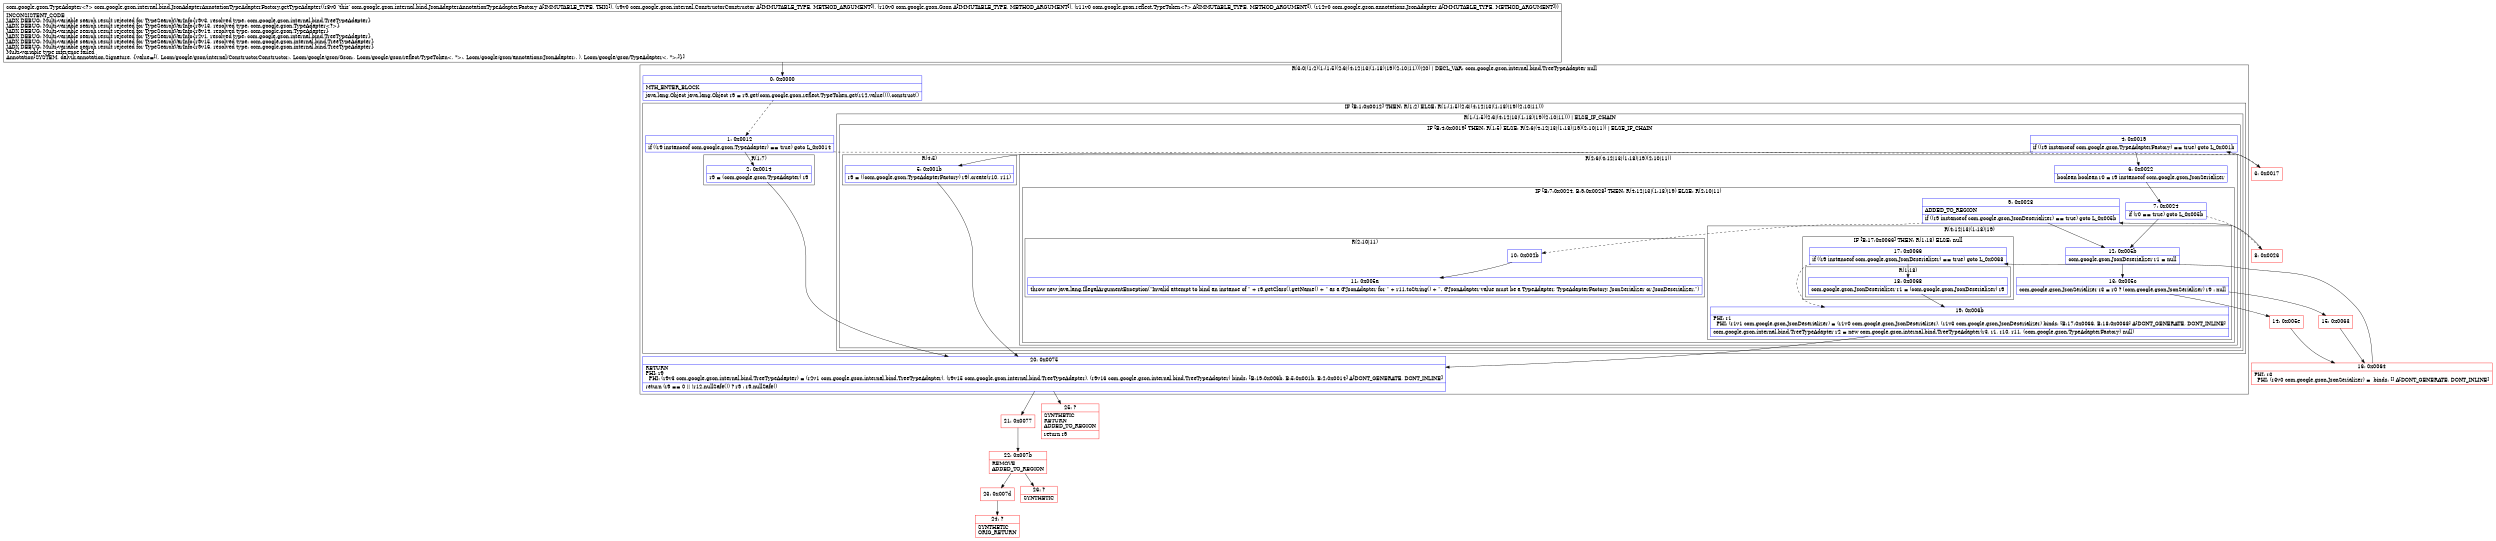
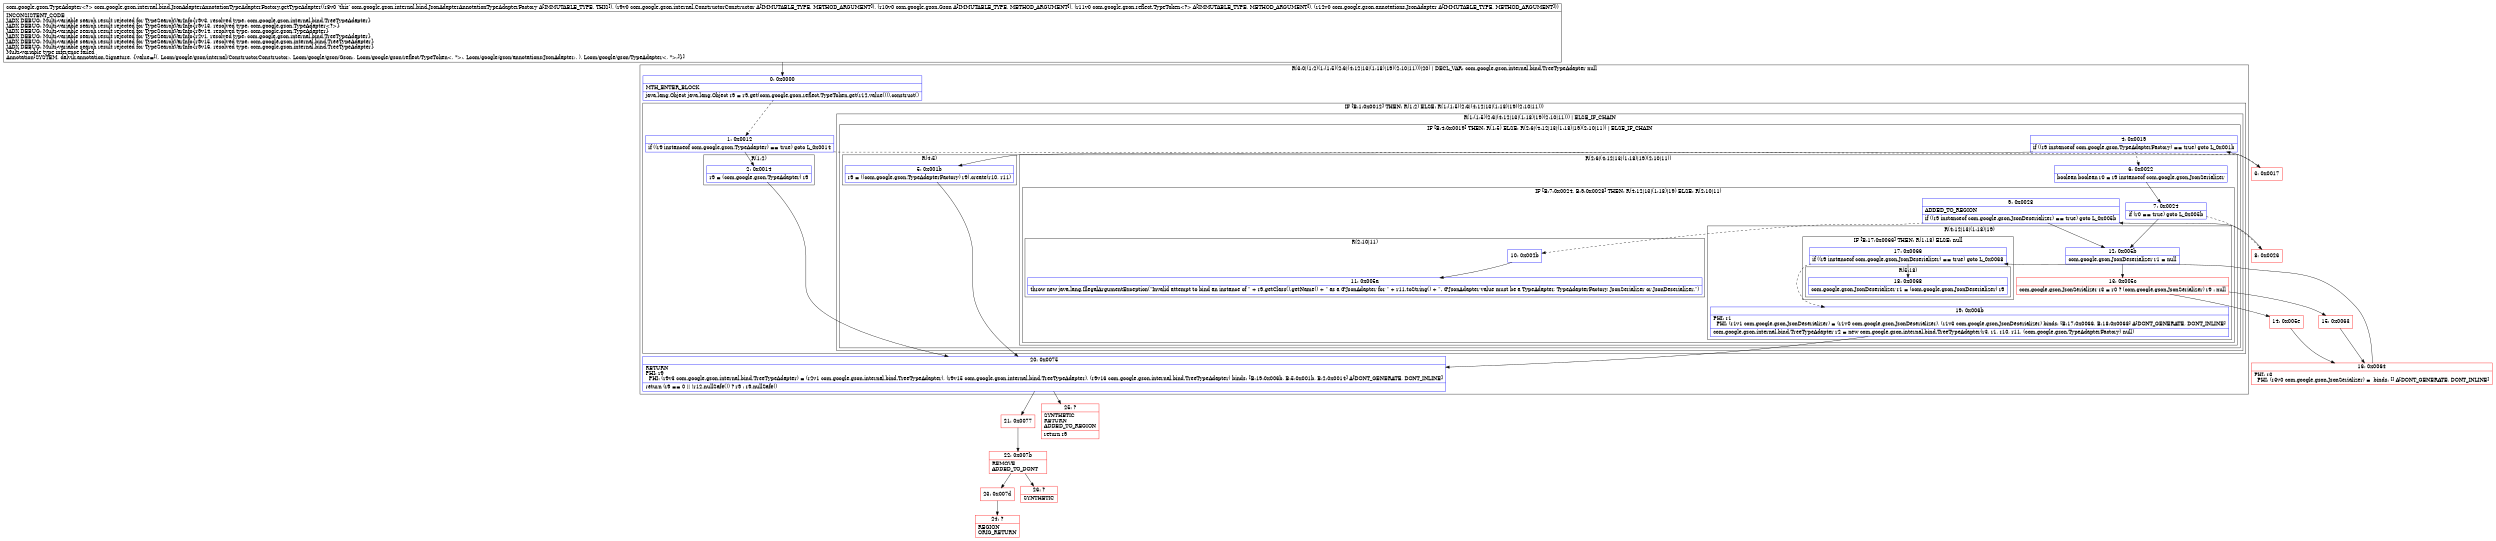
(2137, 157) -> (2137, 157)
(759, 159) -> (759, 159)
(1908, 271) -> (1908, 271)
(2123, 286) -> (2123, 286)
(1935, 302) -> none
(1018, 469) -> (1015, 469)
(993, 528) -> (989, 528)
